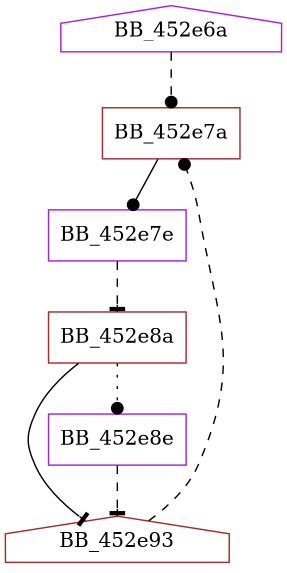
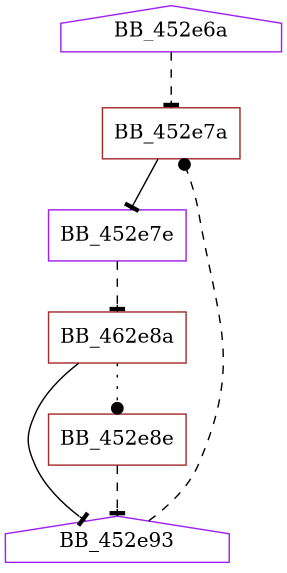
(171, 74) -> (171, 76)
(147, 179) -> (146, 181)
(117, 337) -> (117, 337)
(117, 440) -> (117, 440)
(117, 542) -> (117, 542)
